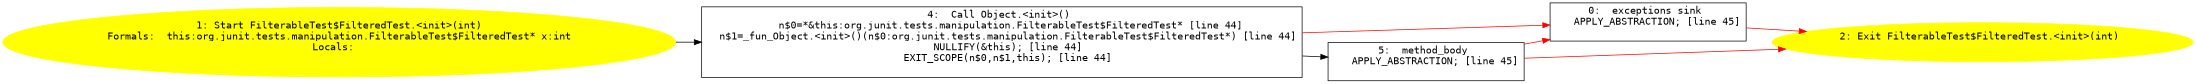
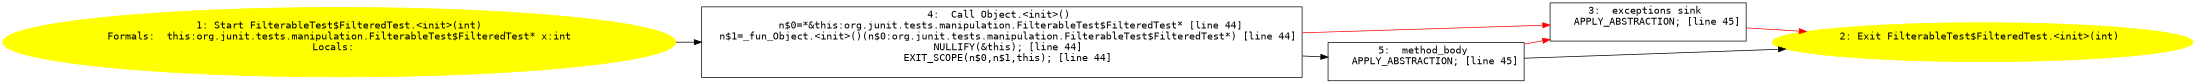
(1648, 22) -> (1648, 22)
(1651, 54) -> (1651, 54)
